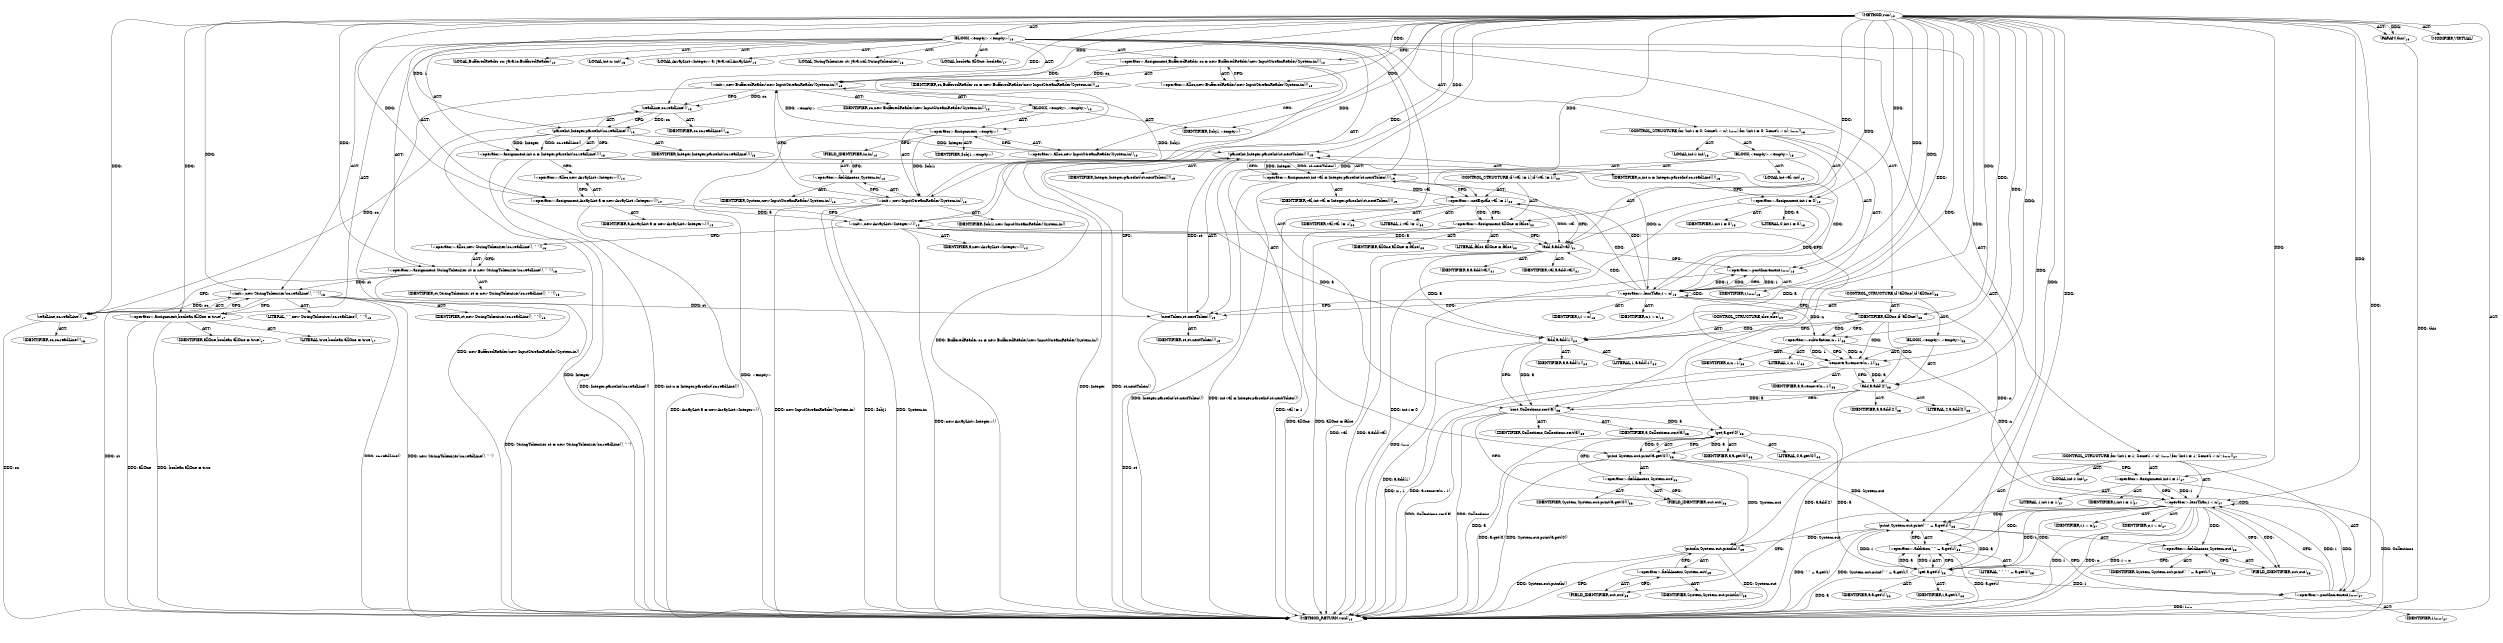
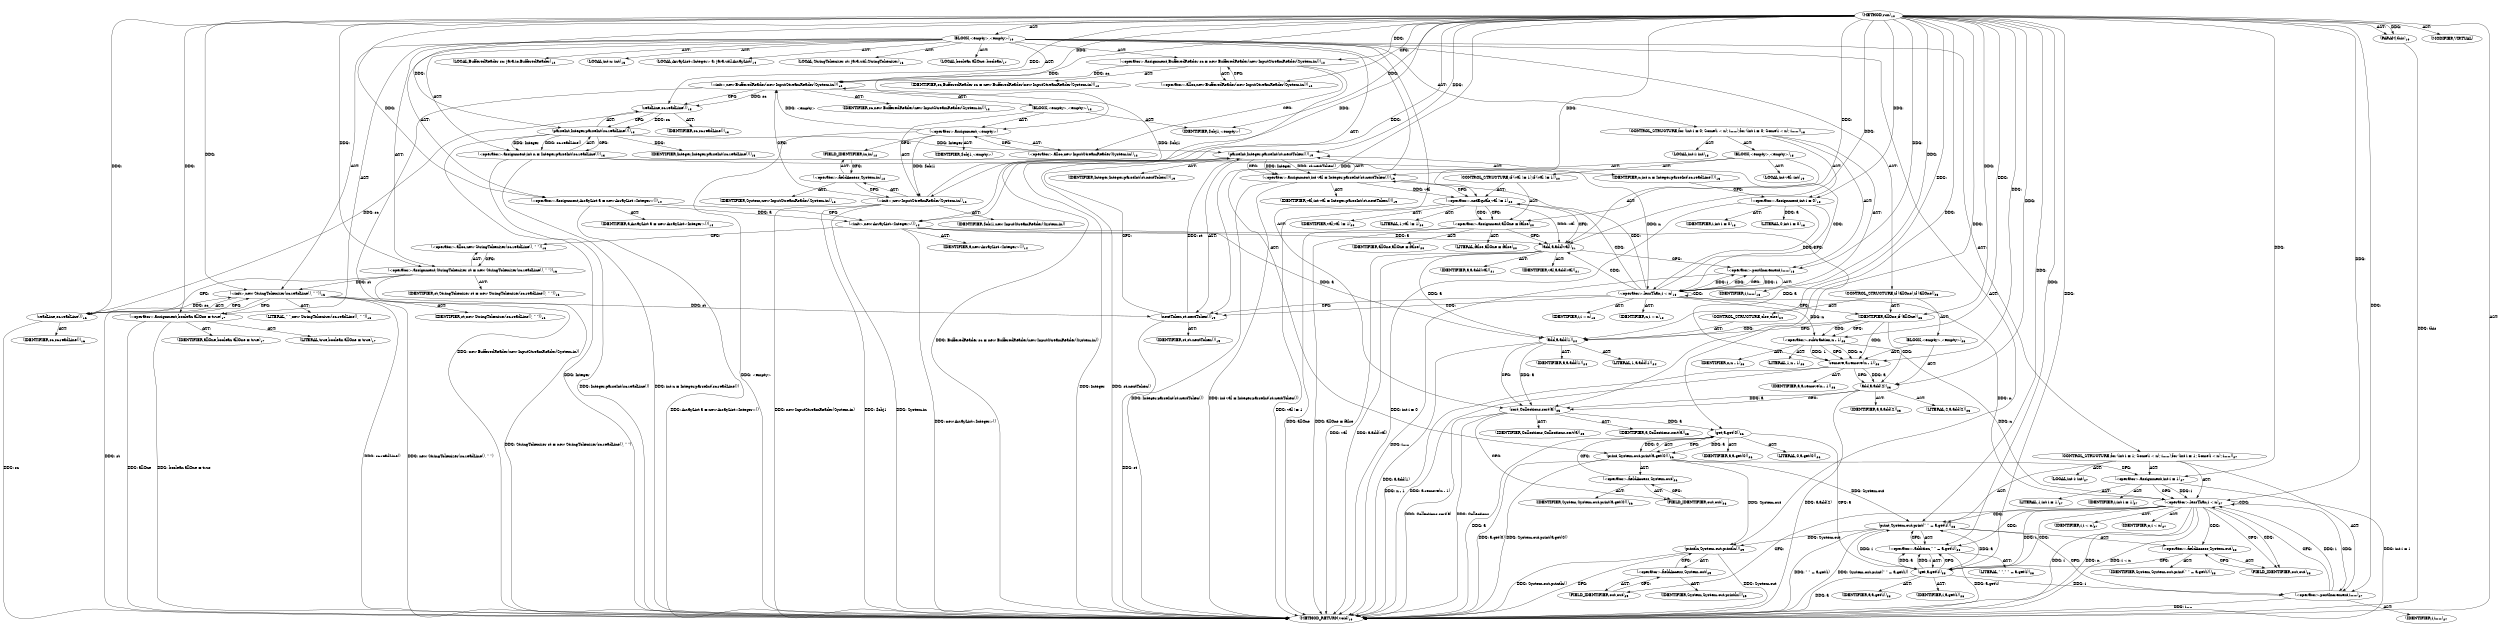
(420, 74) -> (420, 74)
(660, 143) -> (660, 143)
(579, 178) -> none
(1845, 503) -> (1845, 503)
(2397, 549) -> (2397, 549)
